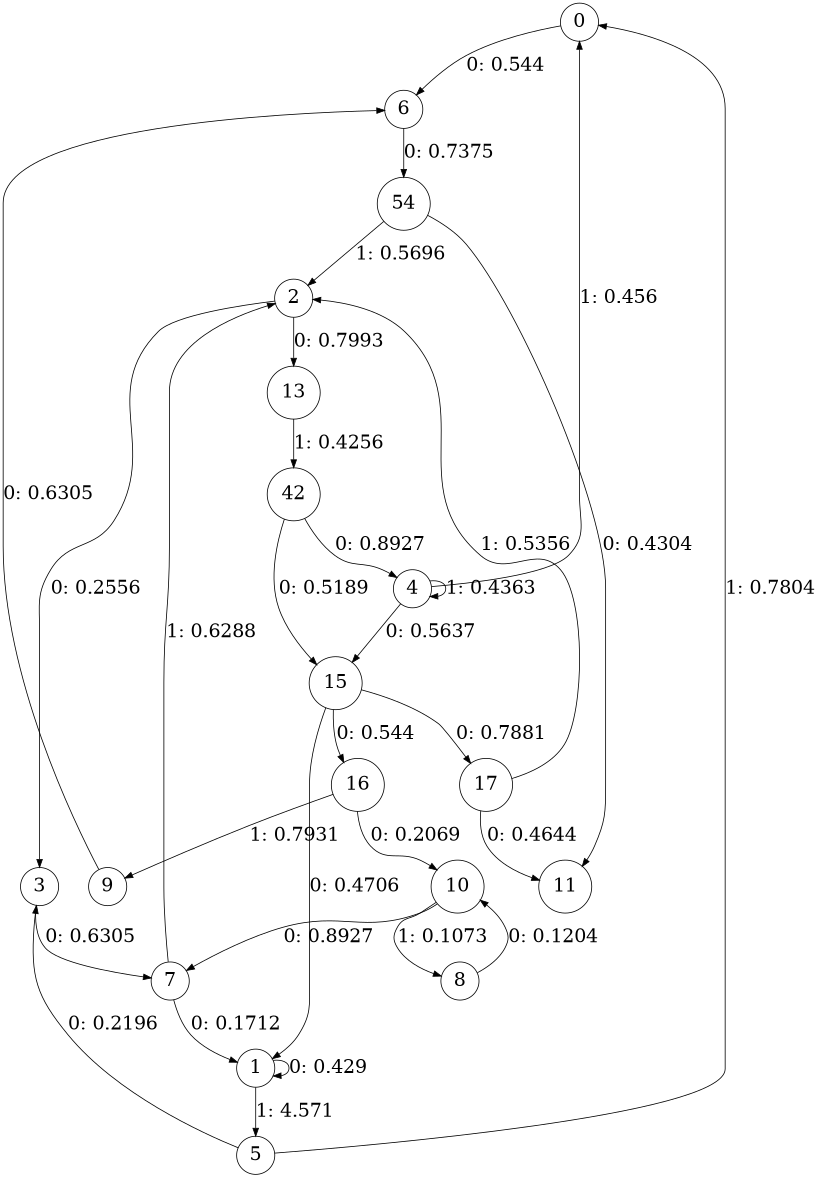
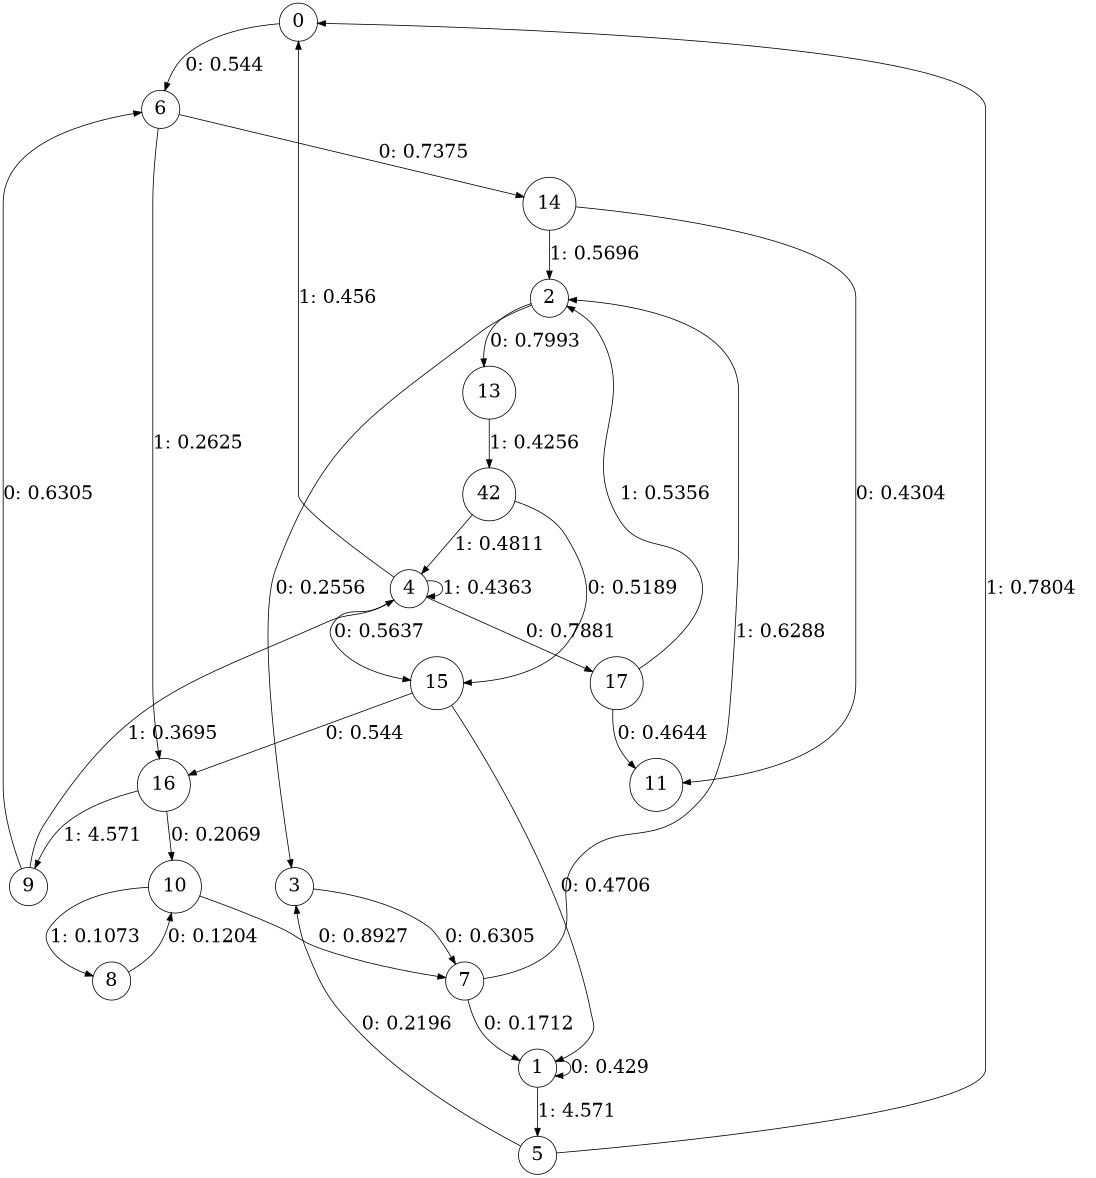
(404, 204) -> (549, 204)
none -> (153, 440)
(389, 545) -> (508, 545)
none -> (173, 693)
(421, 713) -> (506, 633)
(303, 836) -> (114, 836)
